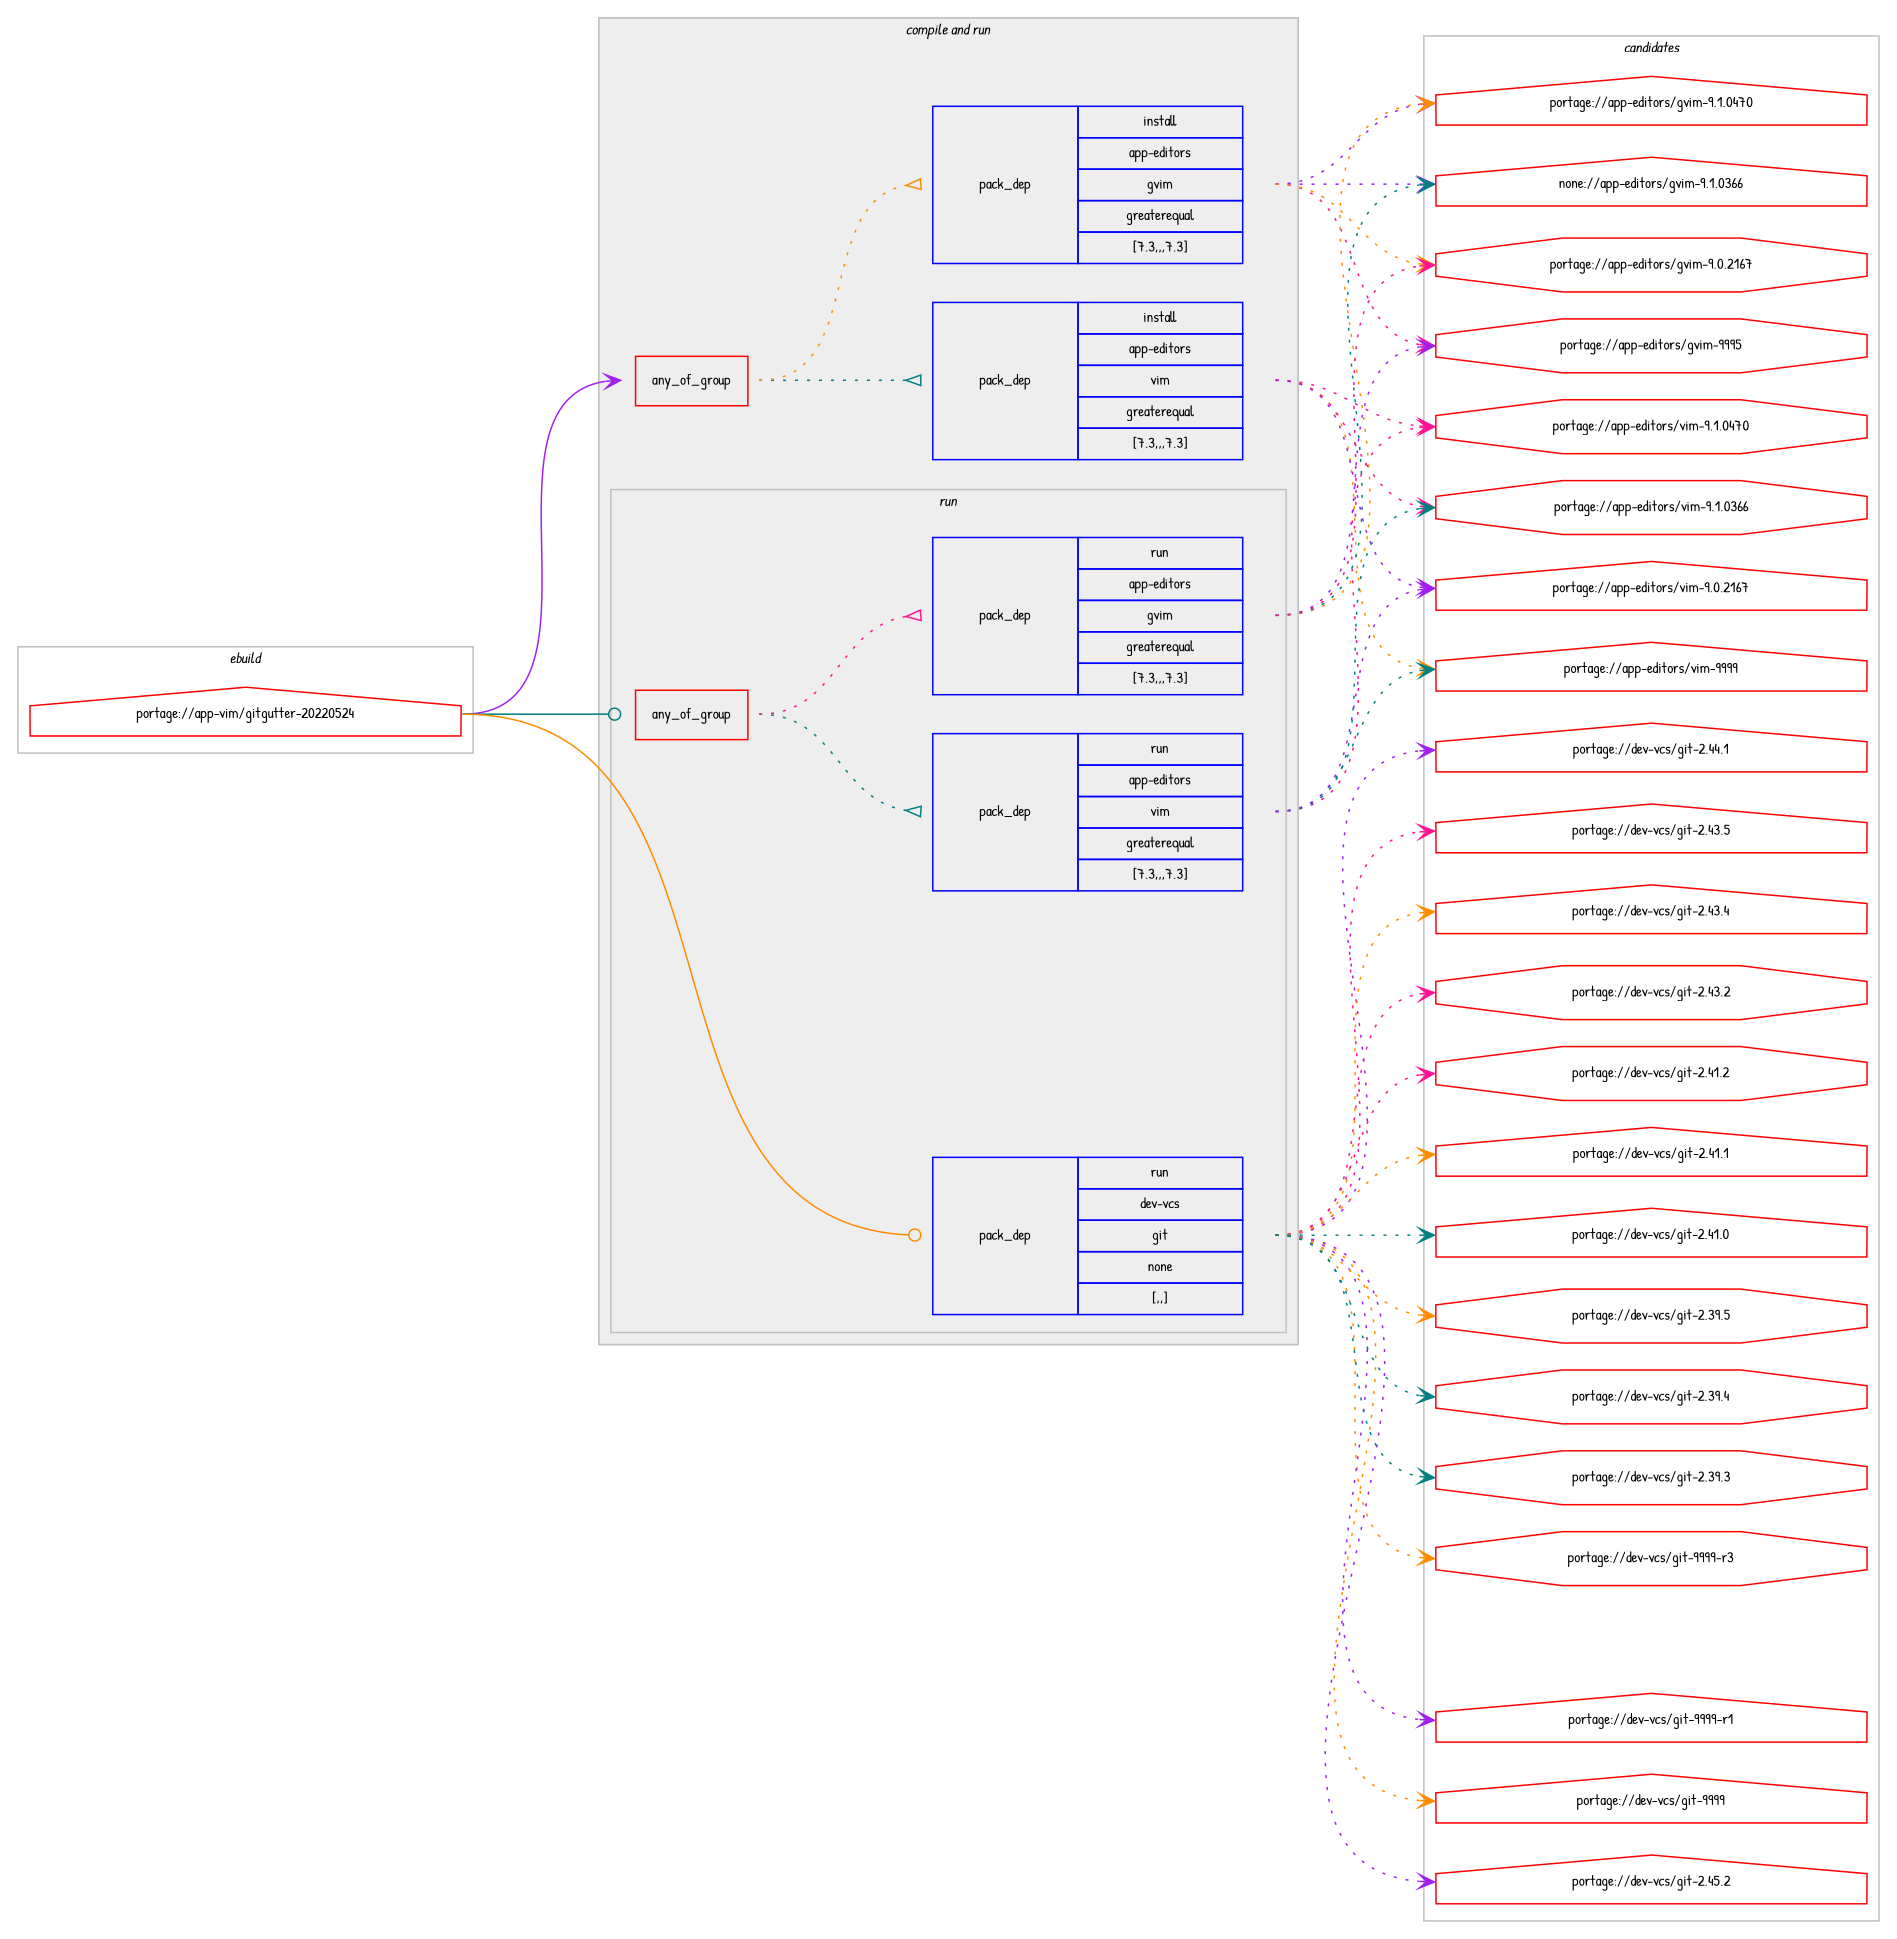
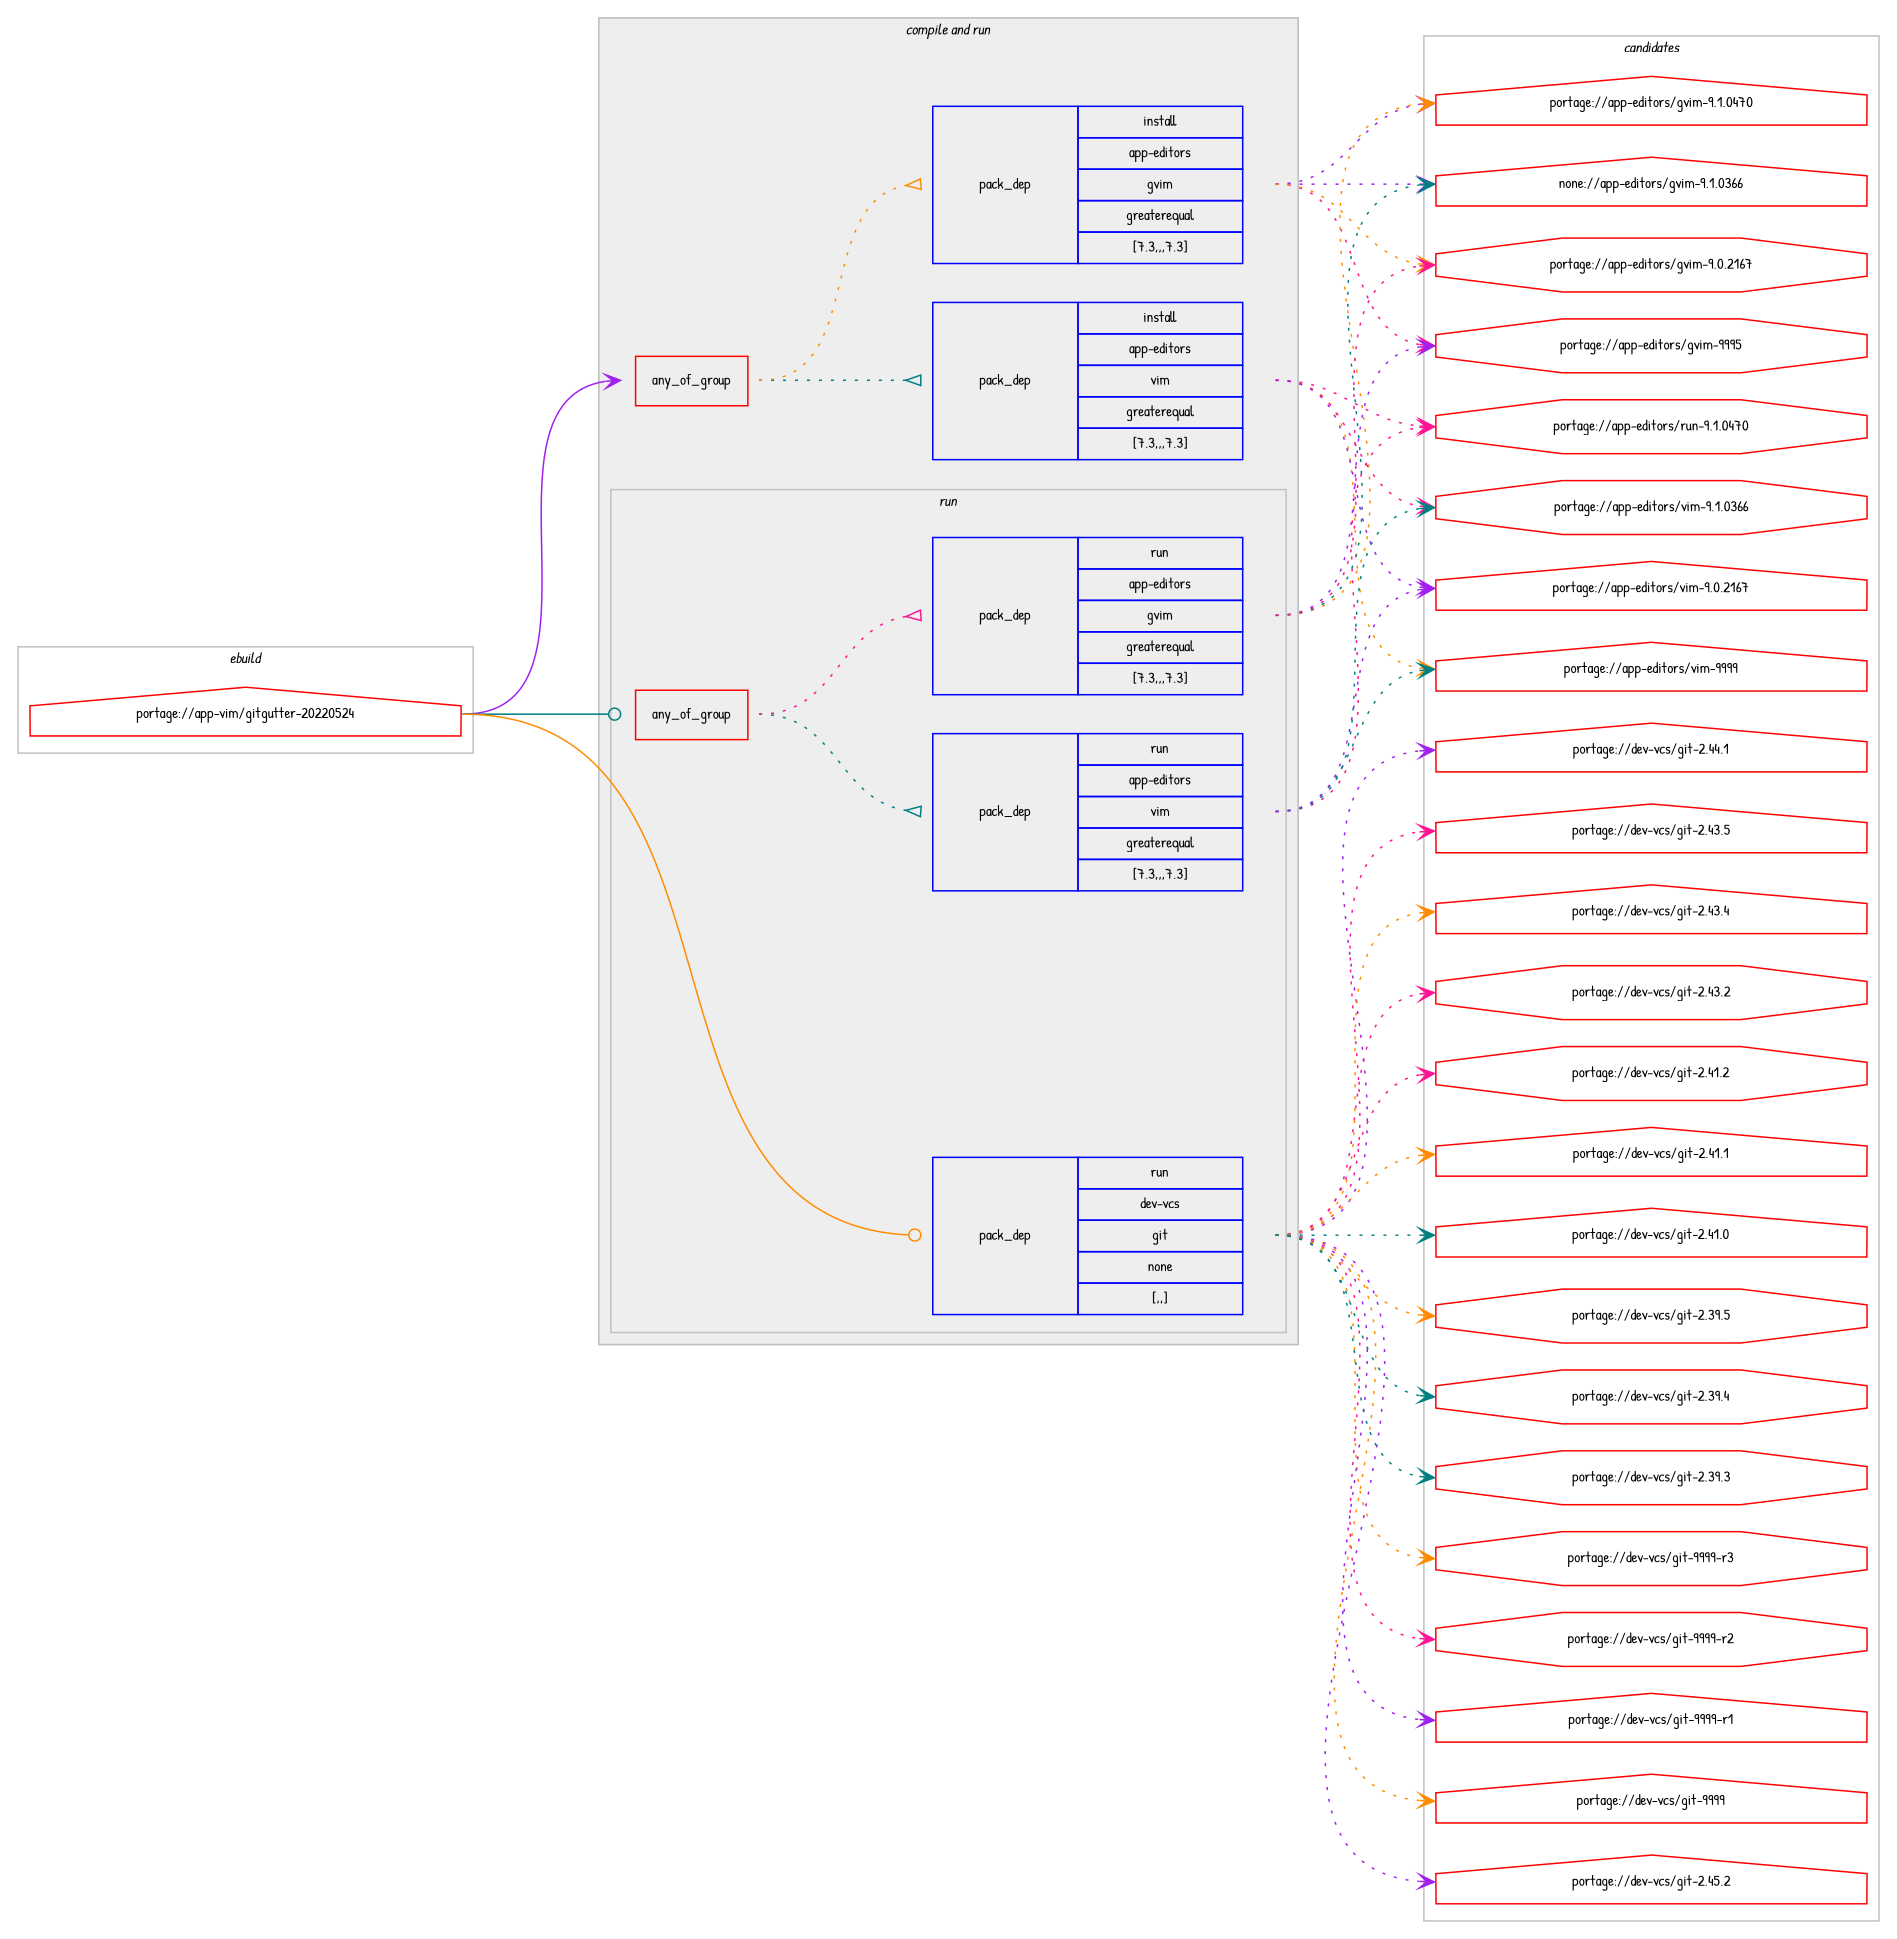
(1651, 427) -> (1651, 427)
none -> (1651, 1639)
